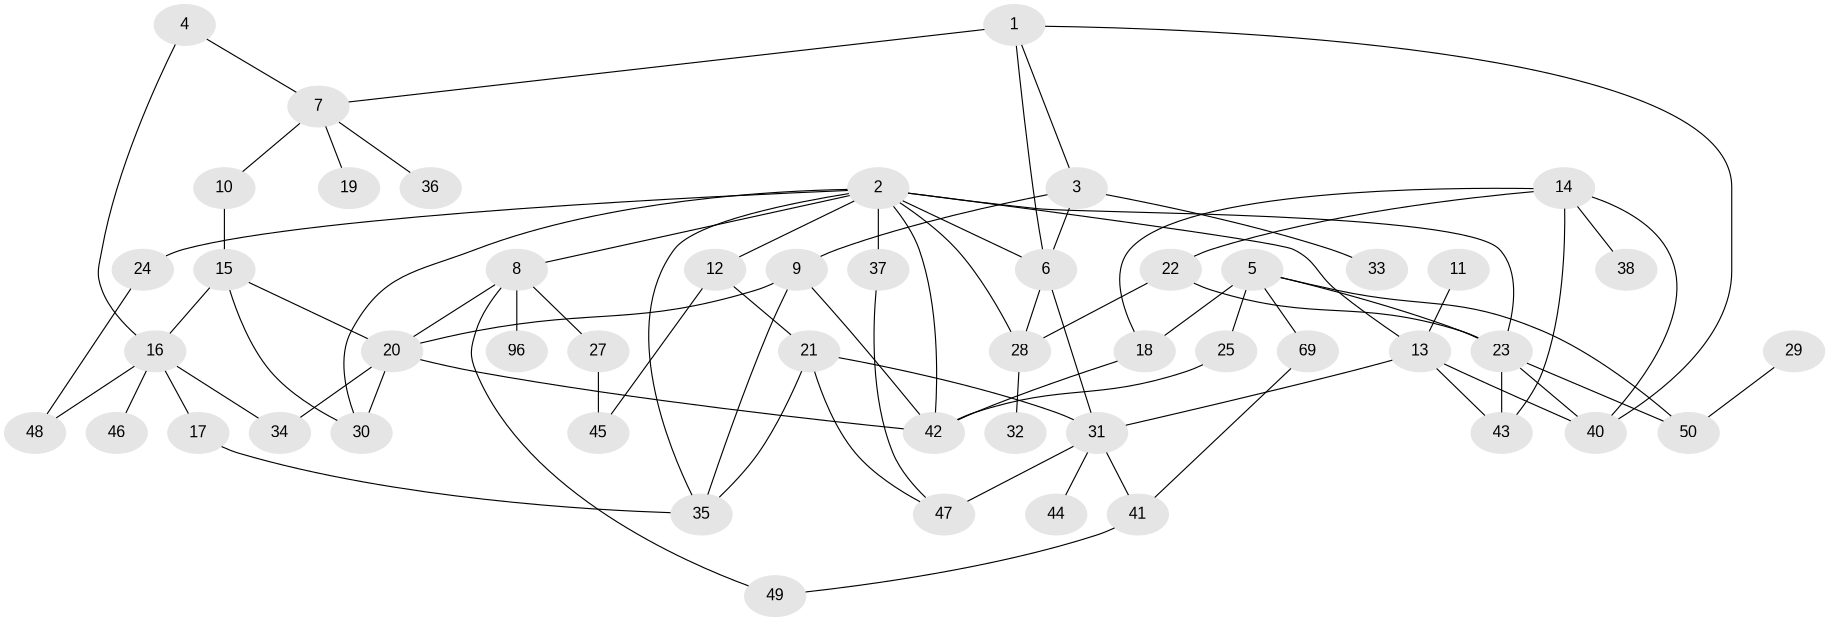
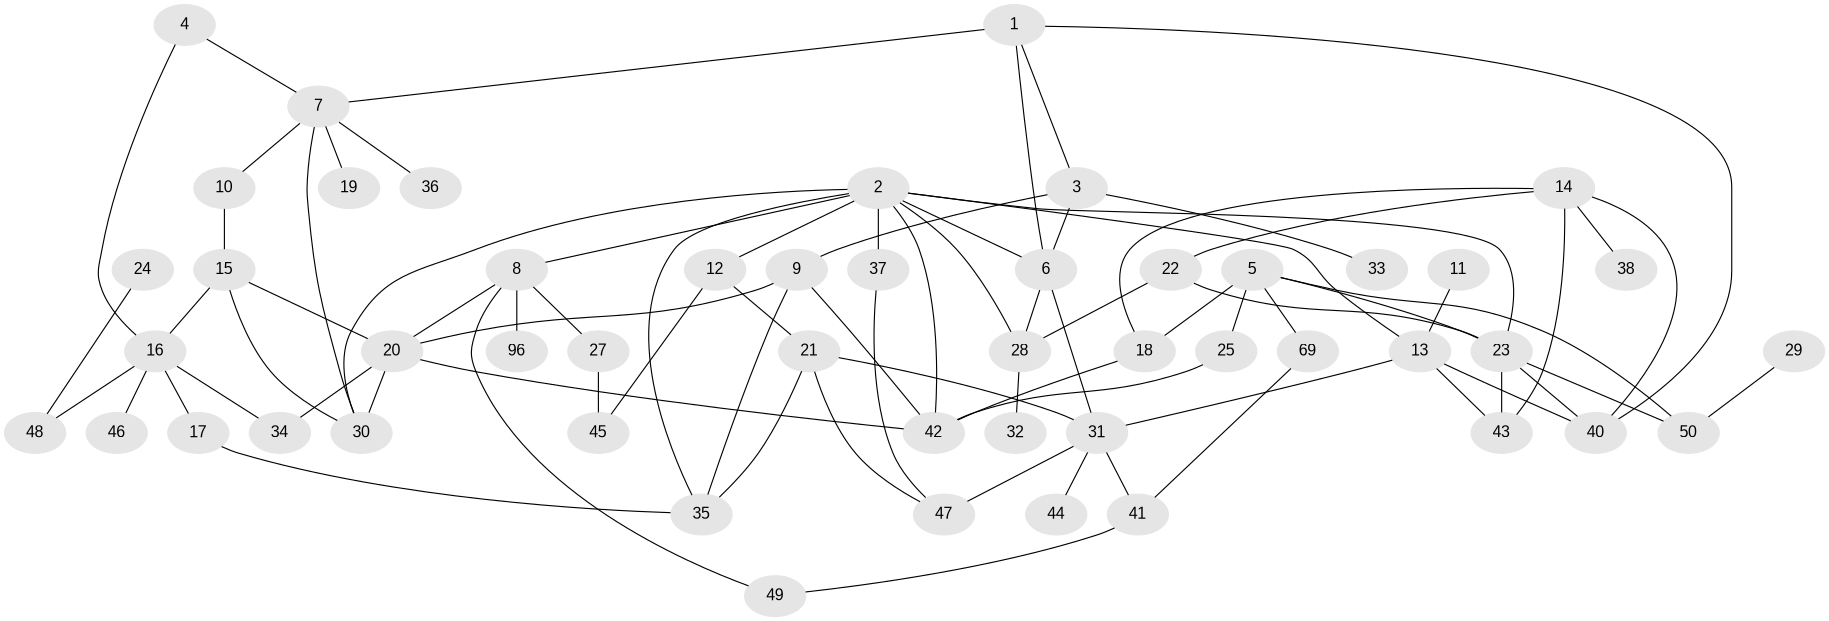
(505, 210) -> none
none -> (316, 272)
